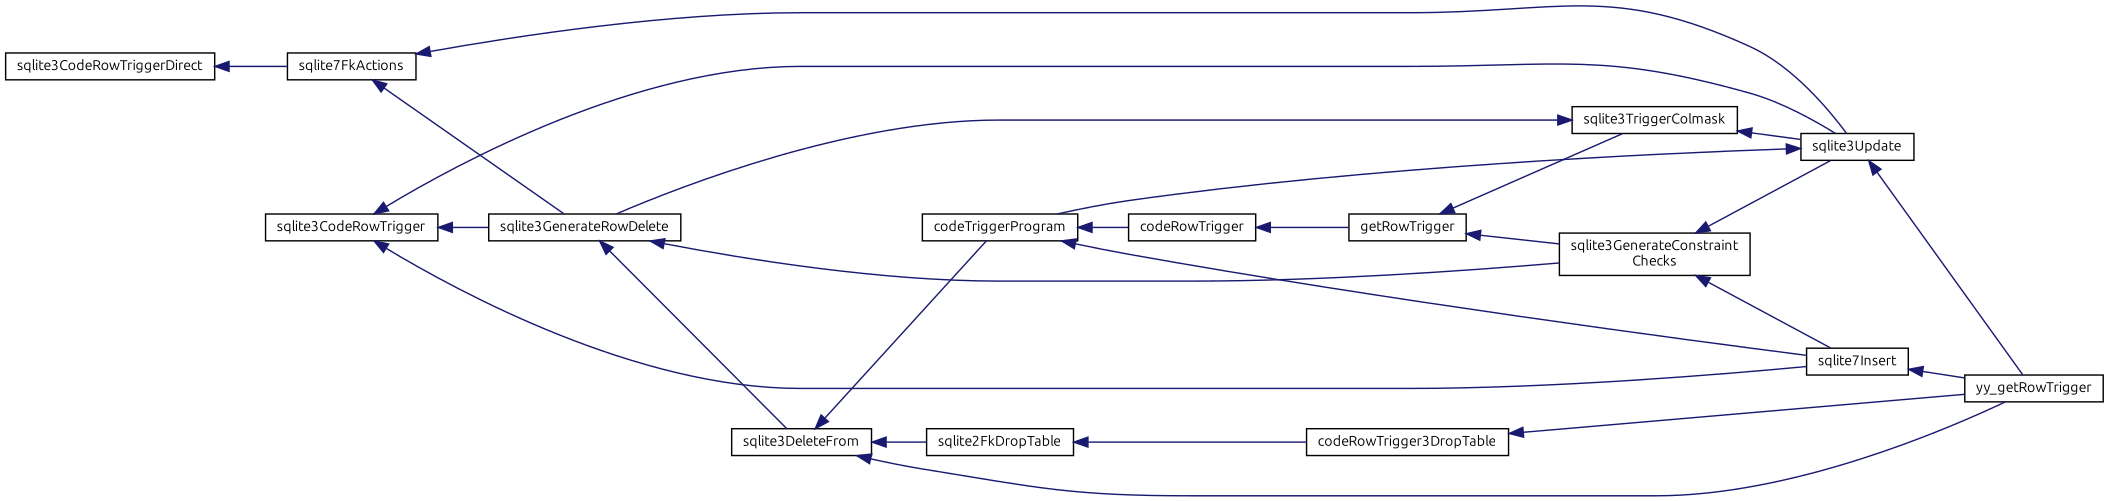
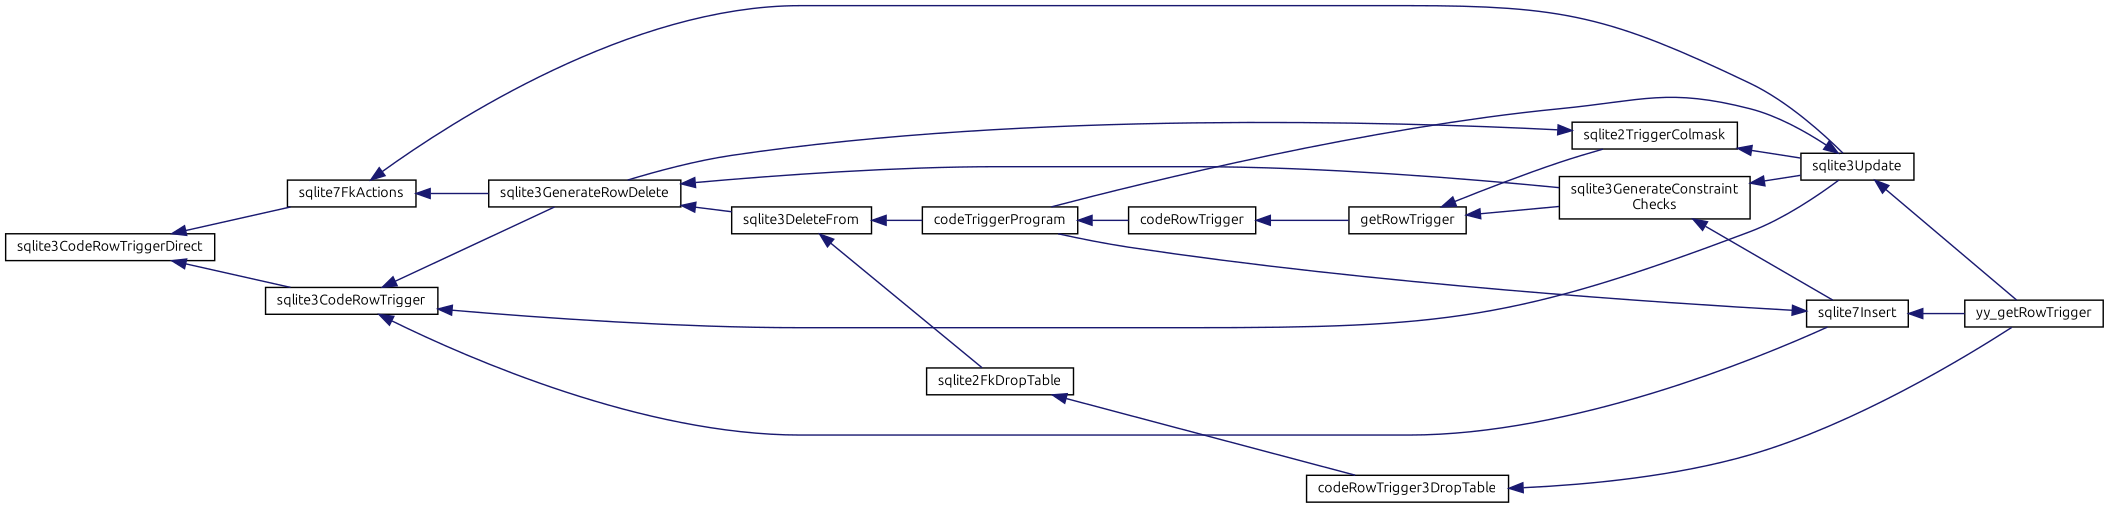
(1655, 120) -> (1655, 136)
none -> (238, 276)
(1440, 305) -> (1424, 282)
(1444, 496) -> none
